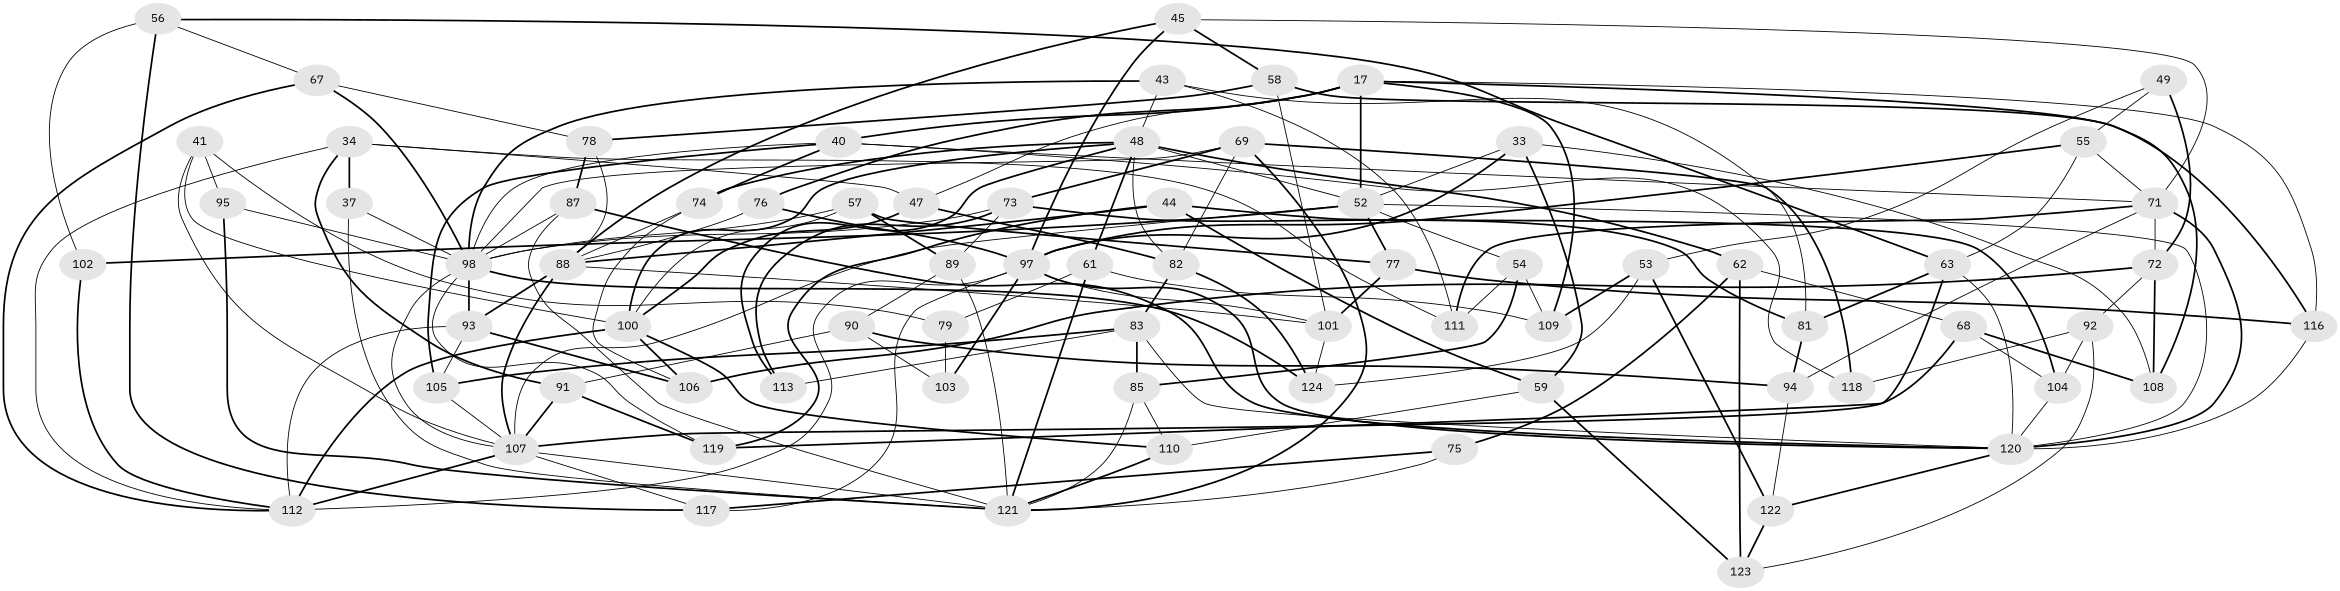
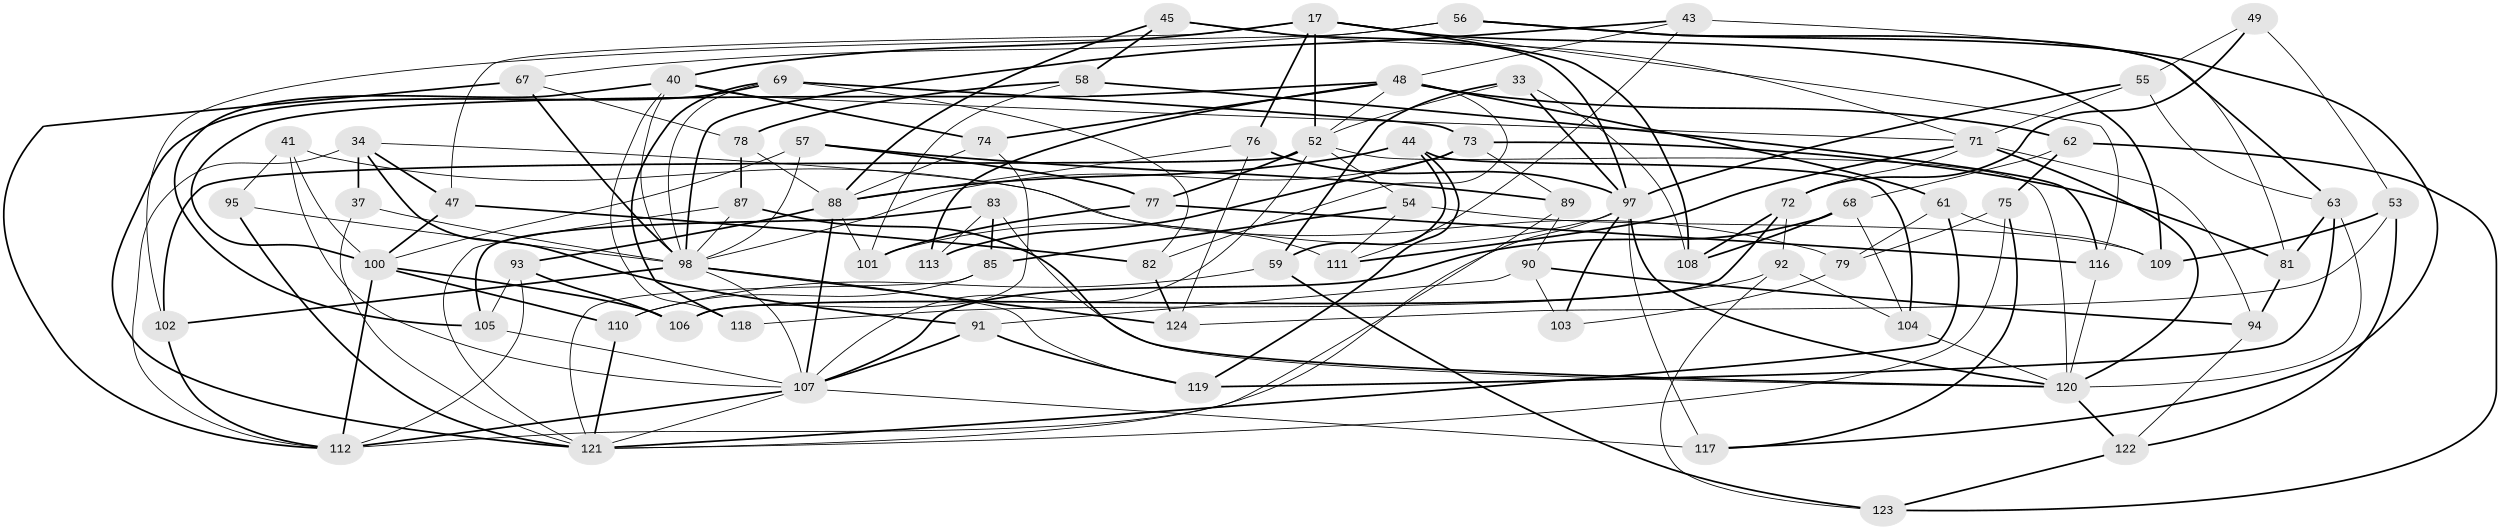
(649, 166) -> (410, 176)
none -> (1926, 237)
(1158, 293) -> none
(469, 302) -> (425, 296)
(1320, 357) -> (1220, 222)
